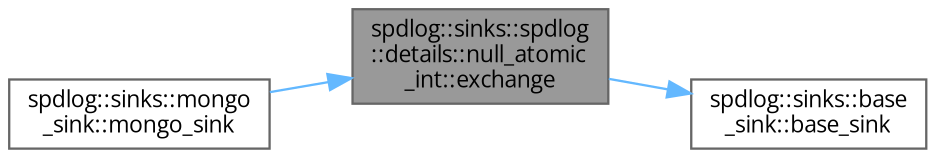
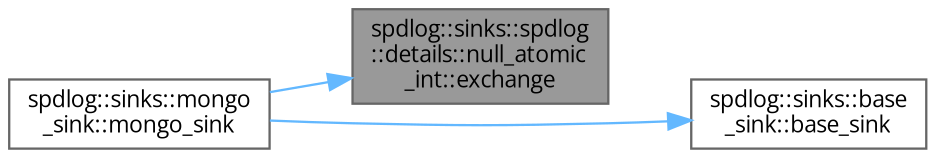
(638, 84) -> (469, 125)
